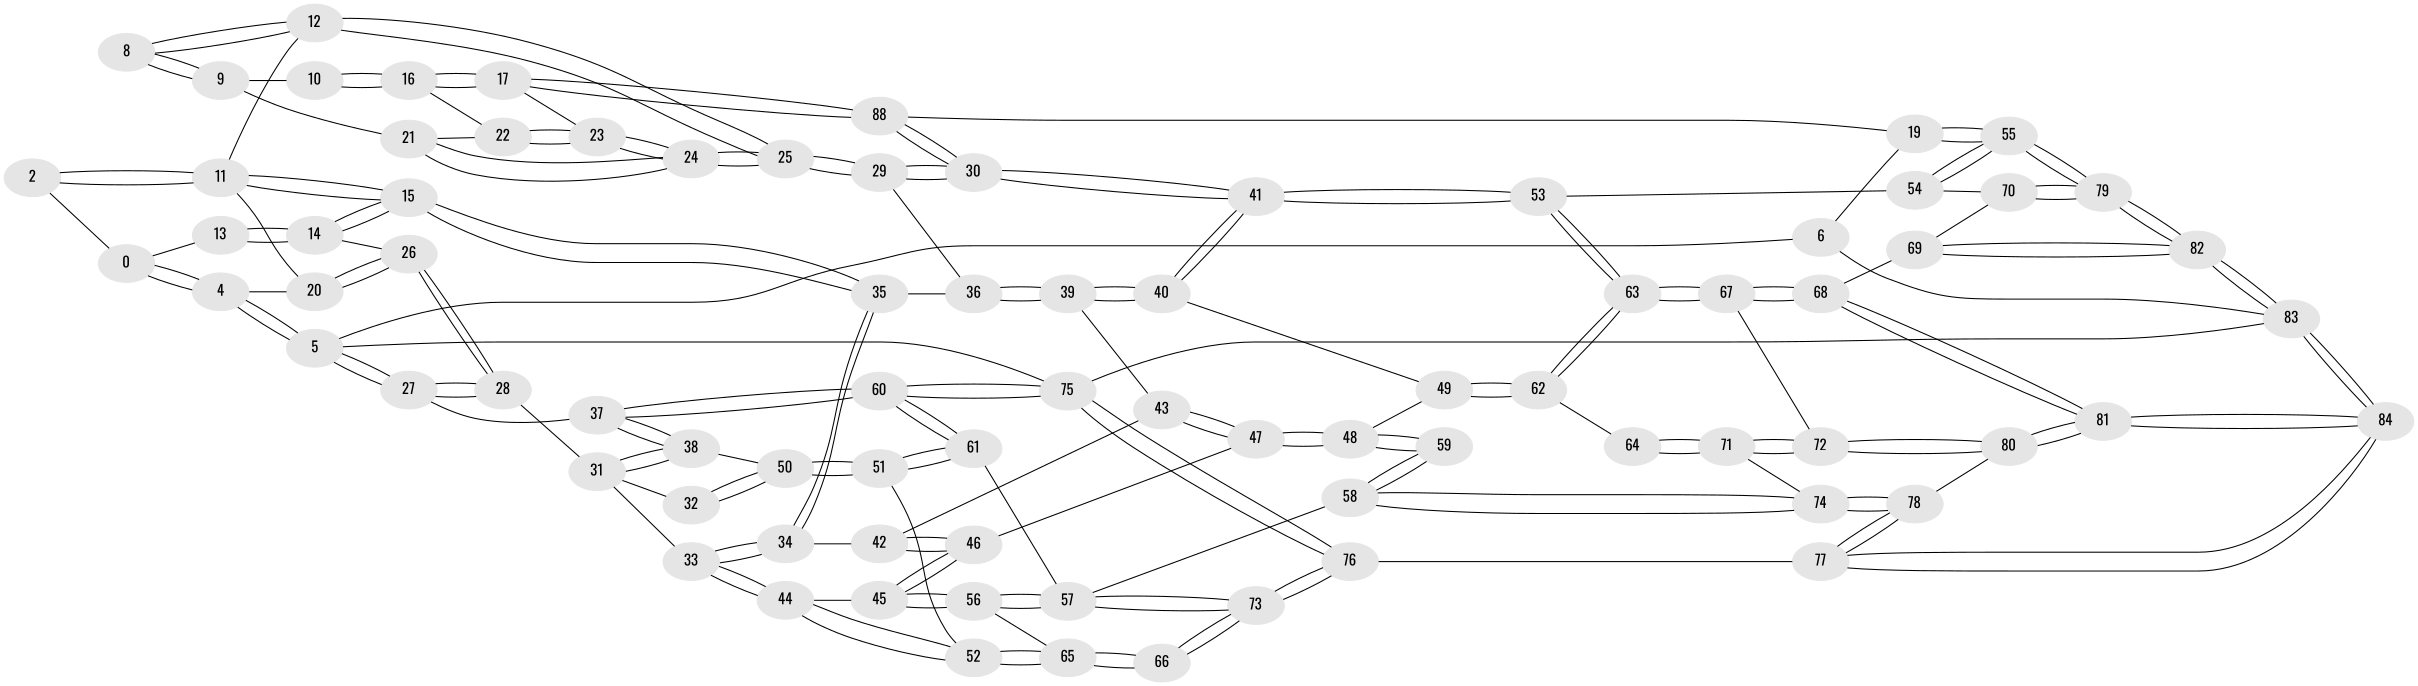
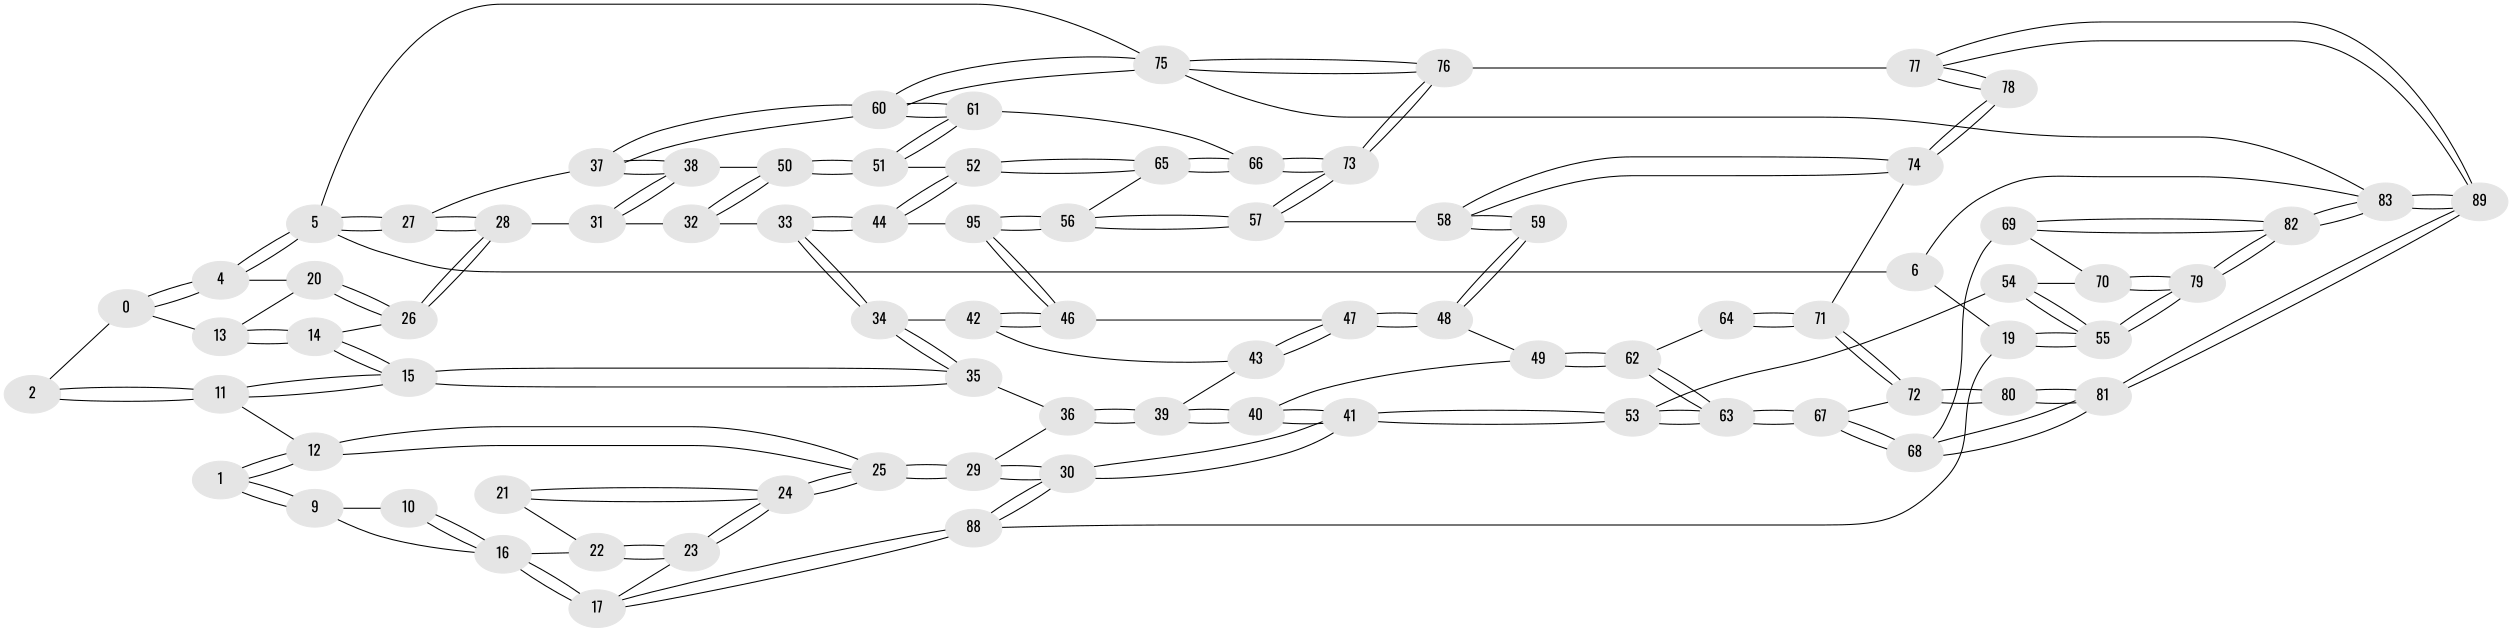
(127, 52) -> (221, 480)
(312, 117) -> (405, 542)
(267, 235) -> (268, 309)
(2386, 421) -> (2480, 202)
(1962, 475) -> none
(644, 517) -> (739, 224)
(1017, 519) -> (1120, 123)
(880, 600) -> (974, 224)
